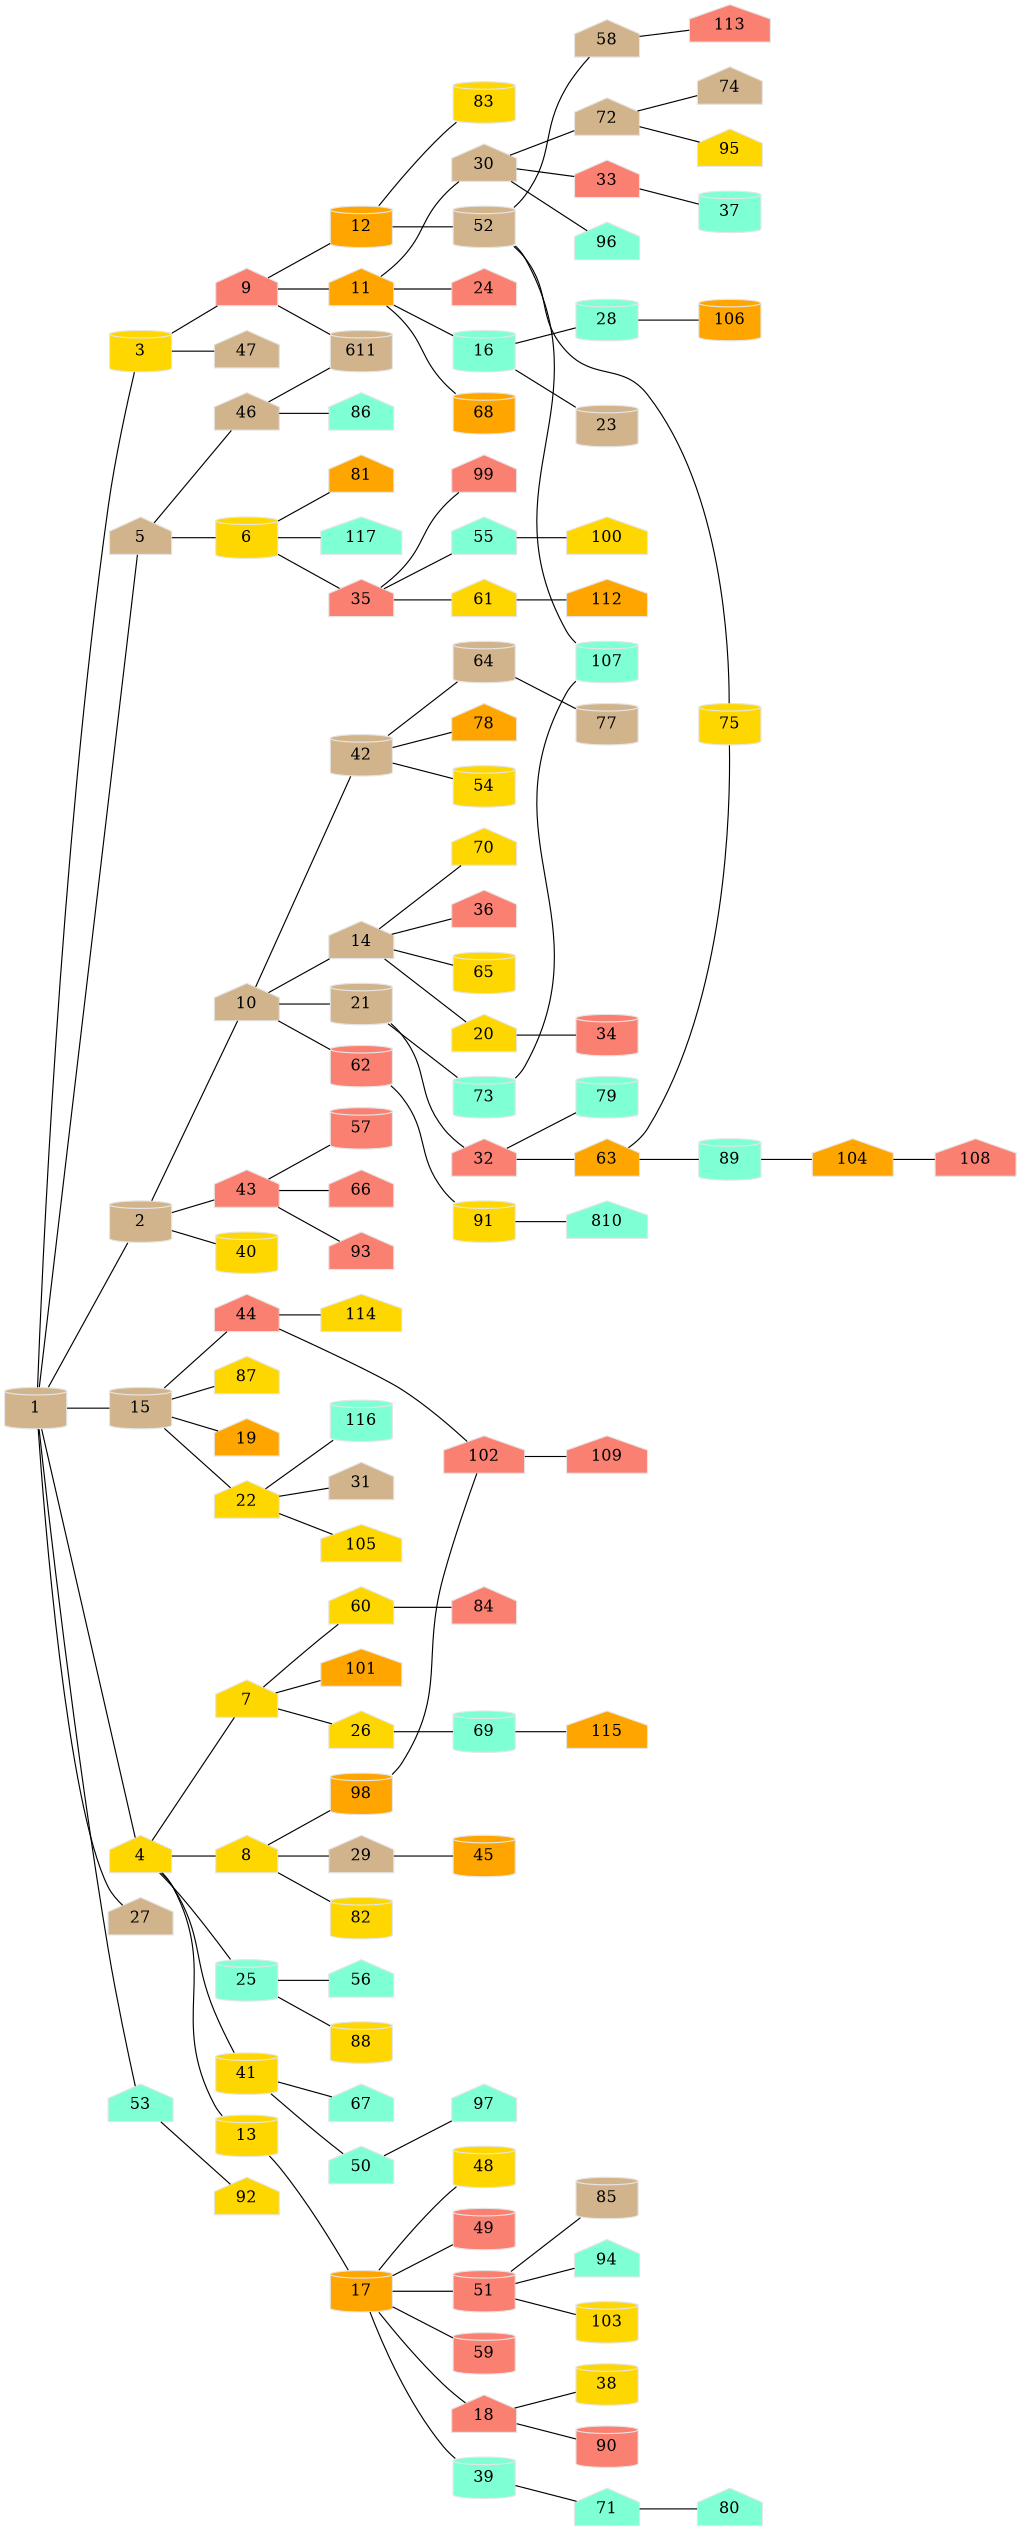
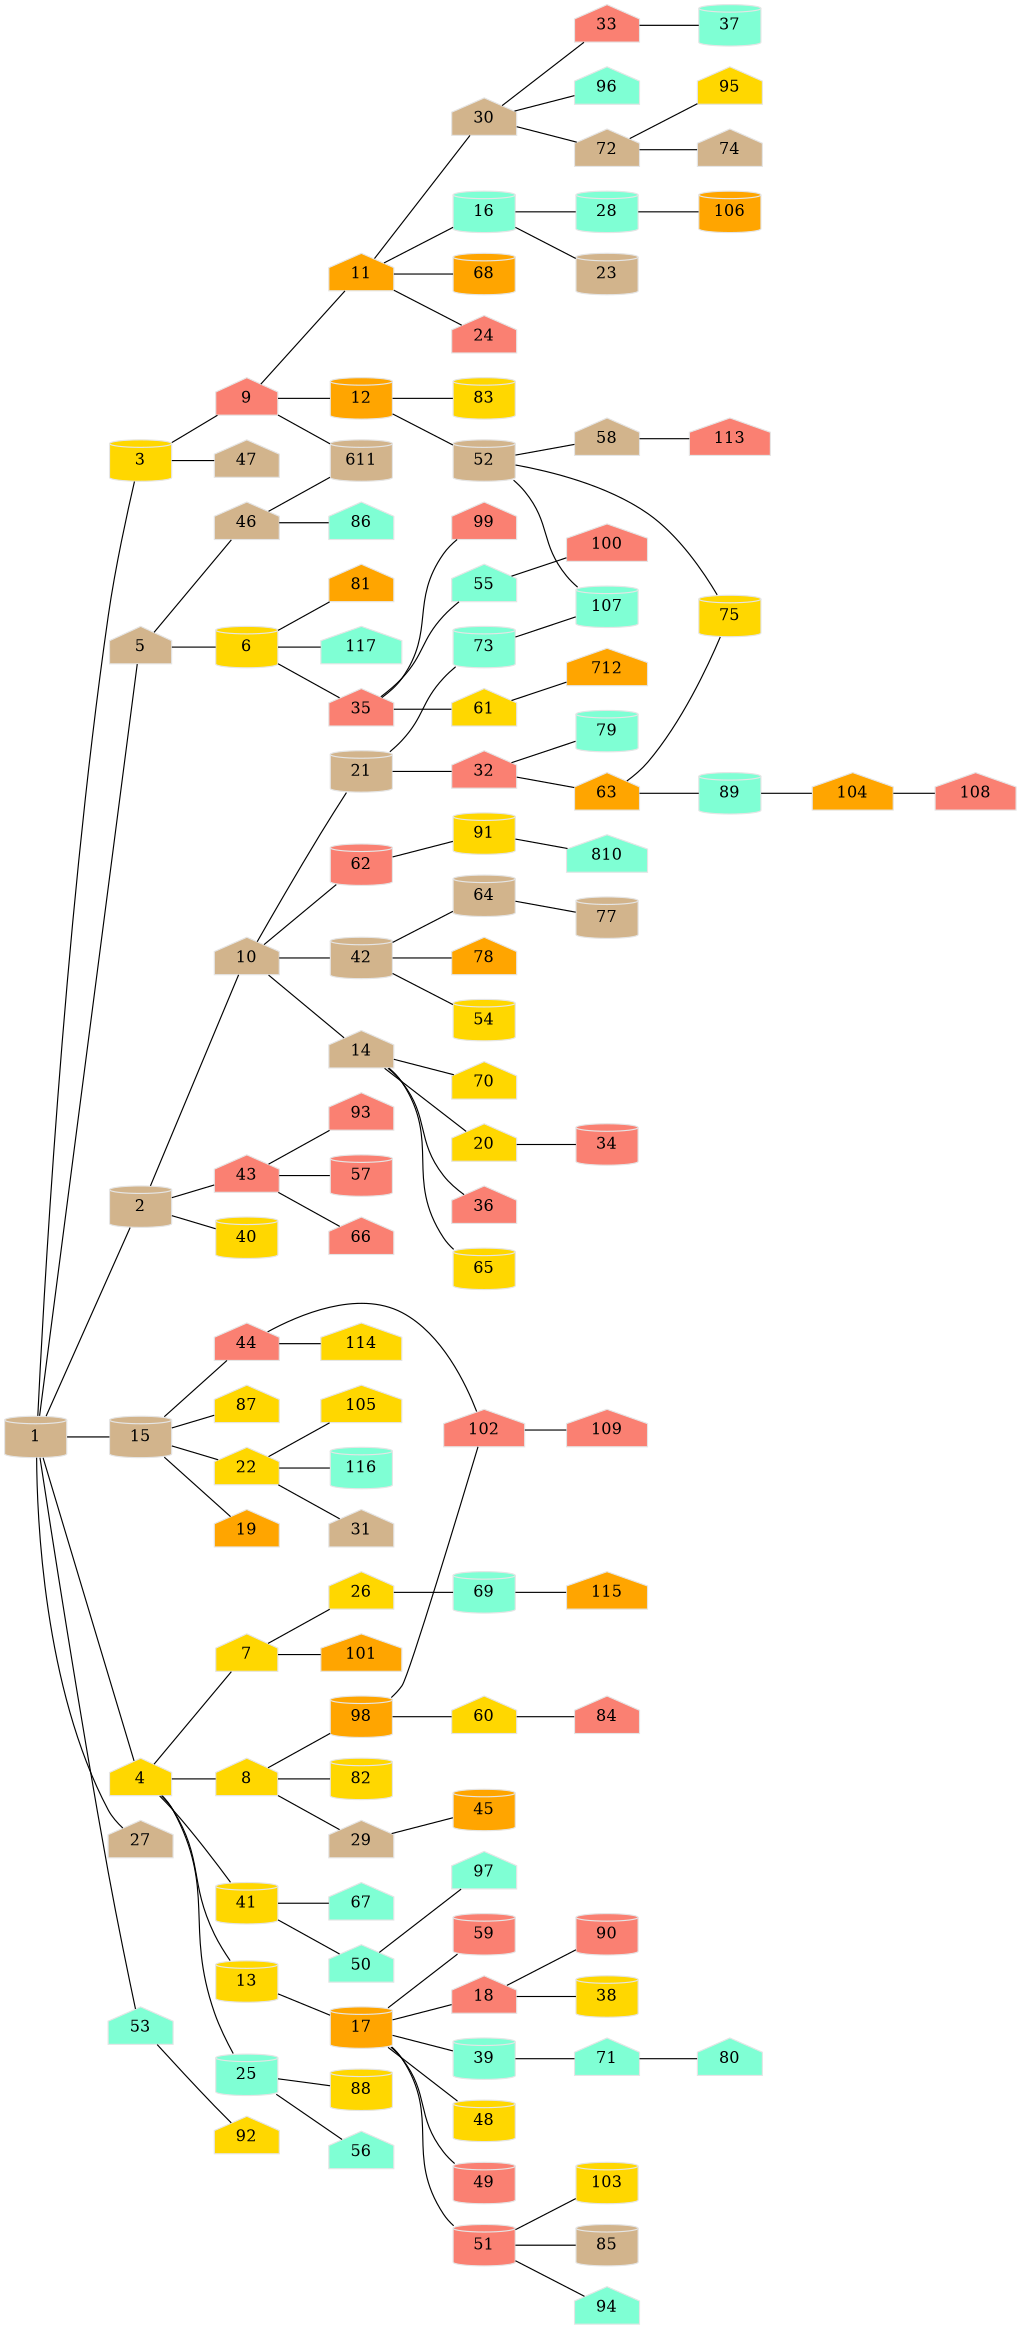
(607, 538) -> (607, 545)
(607, 600) -> (607, 669)
(300, 1655) -> (422, 1717)
